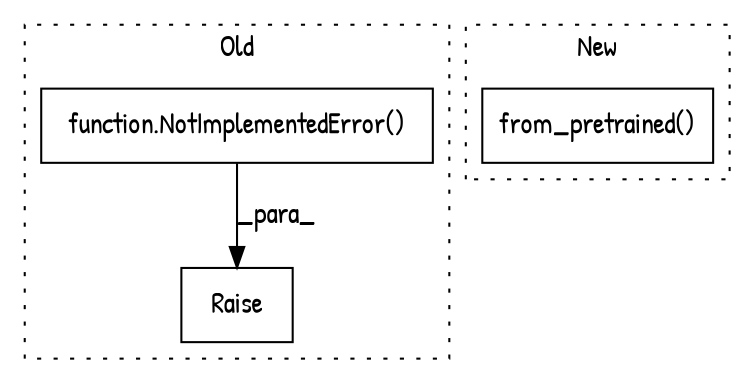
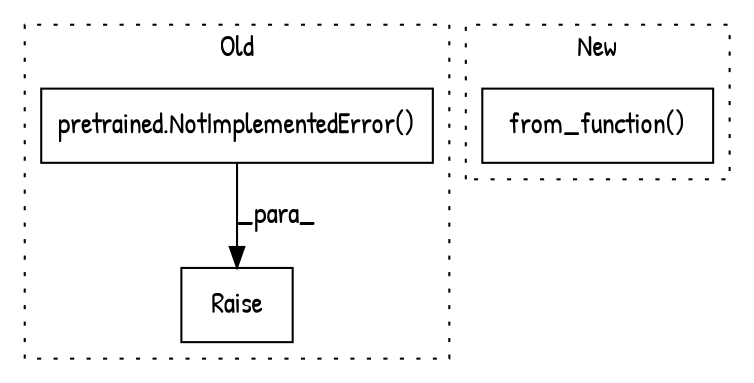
(237, 126) -> (237, 126)
(598, 126) -> (598, 126)
